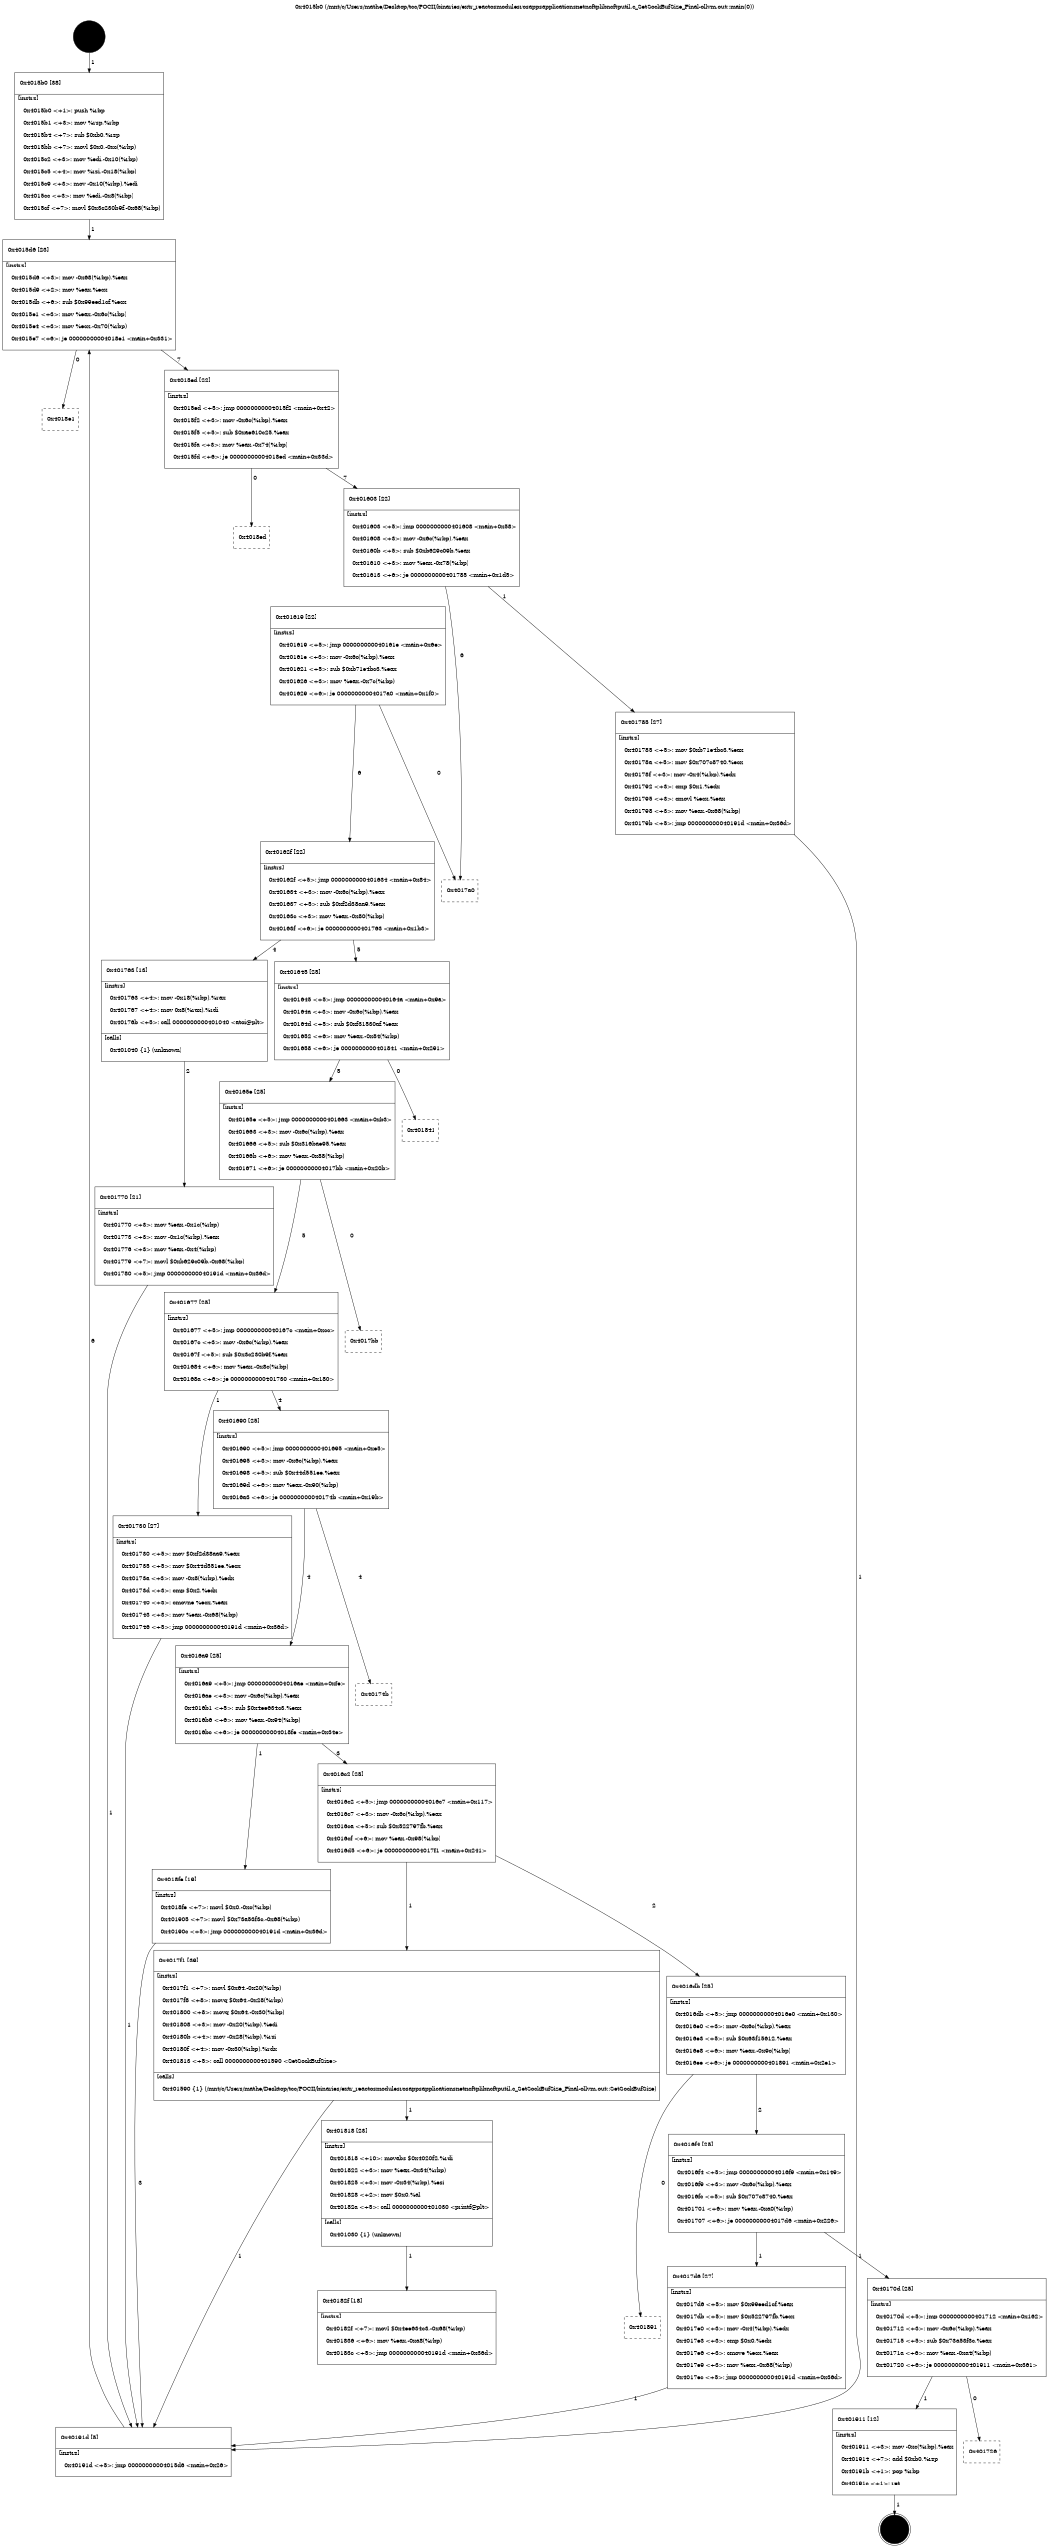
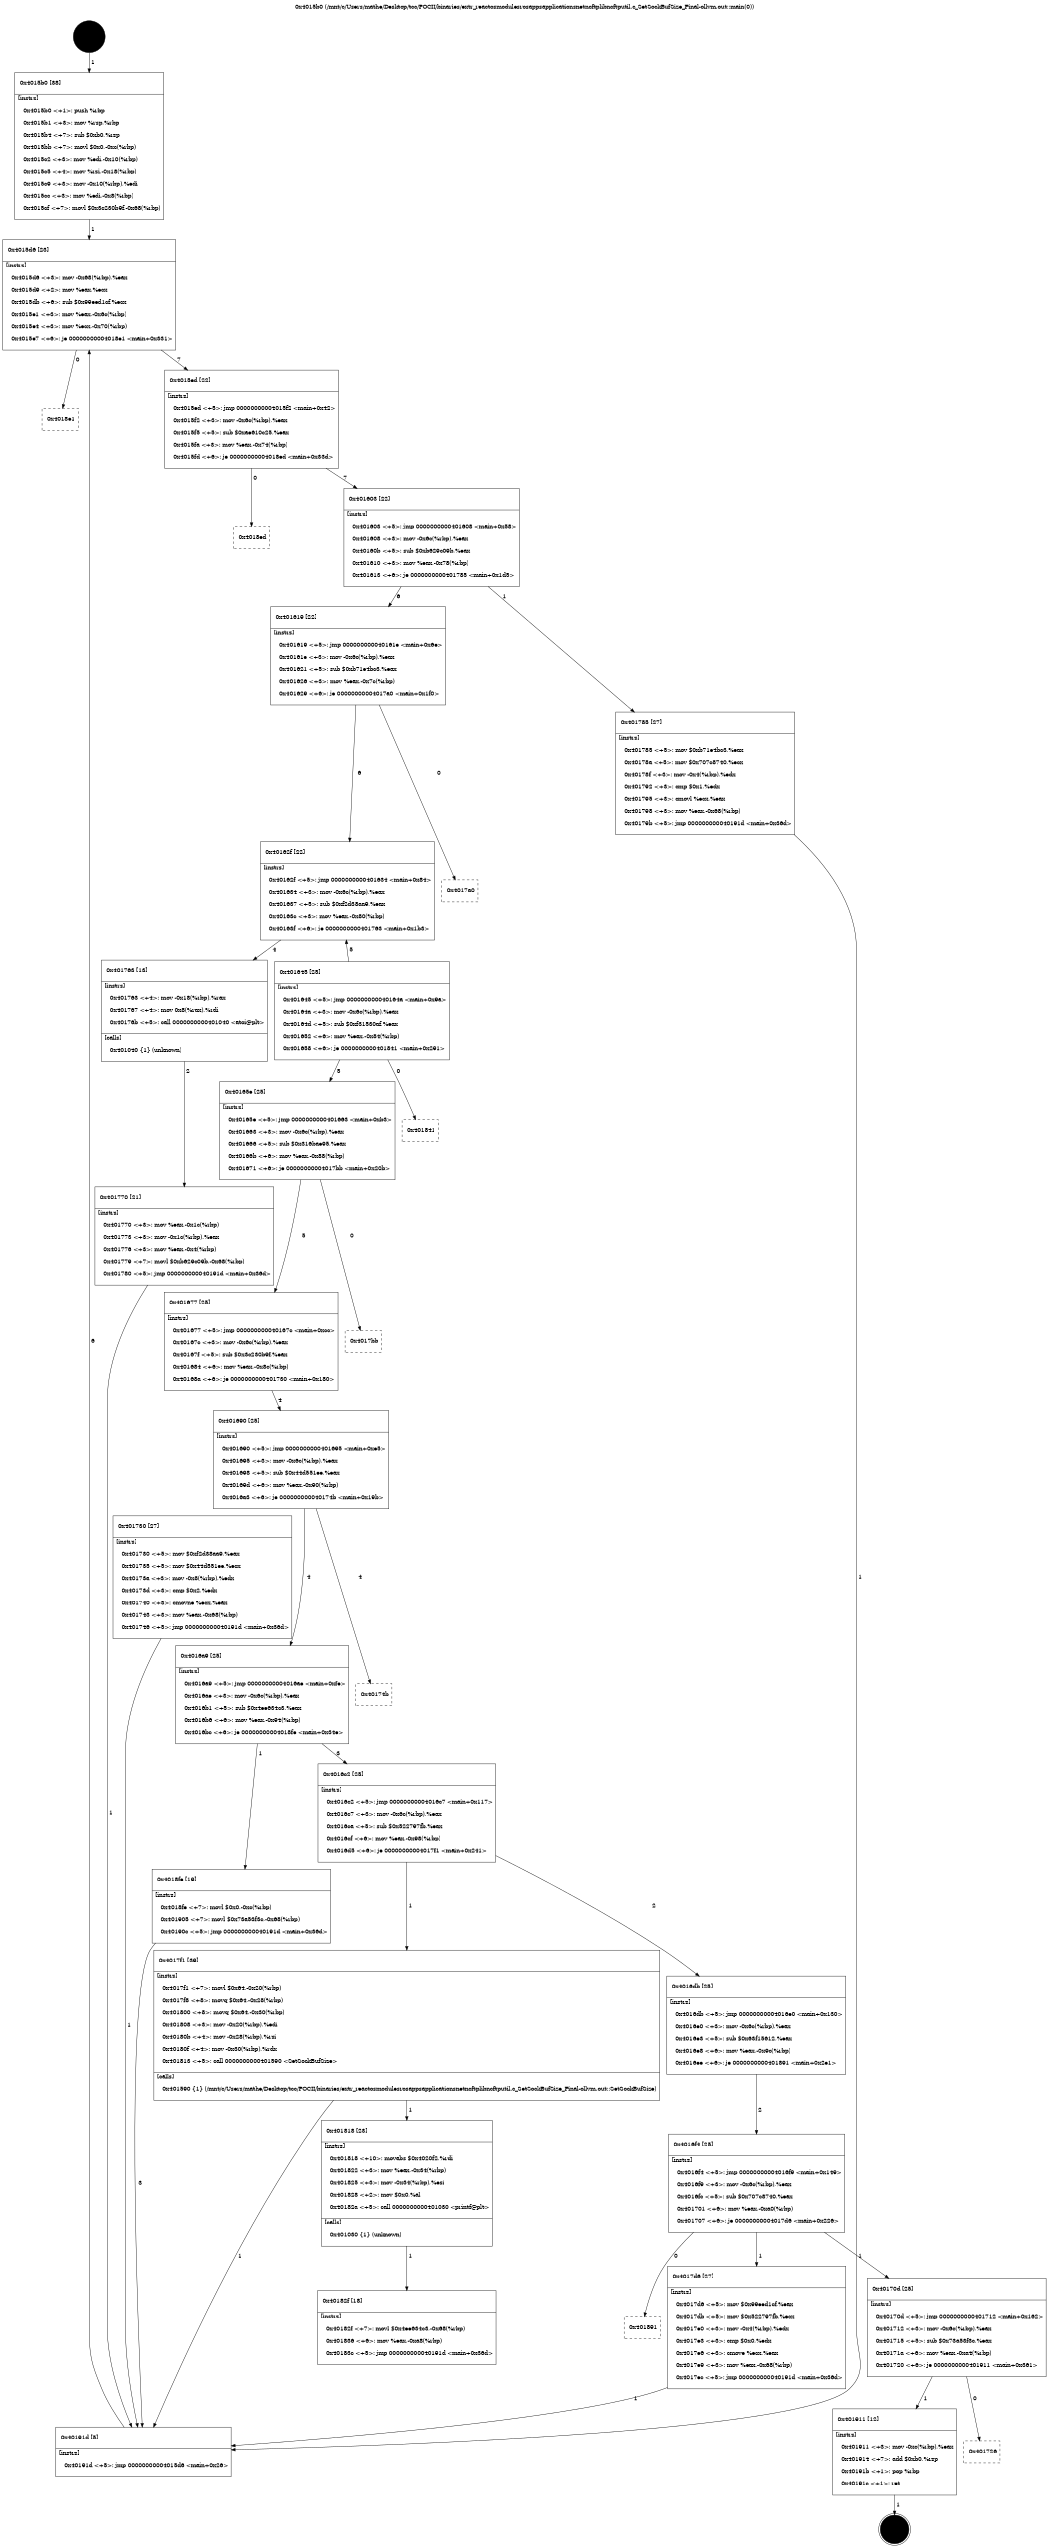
(460, 731) -> (396, 595)
(354, 949) -> (347, 953)
(202, 1450) -> none
(641, 2187) -> (663, 2269)
